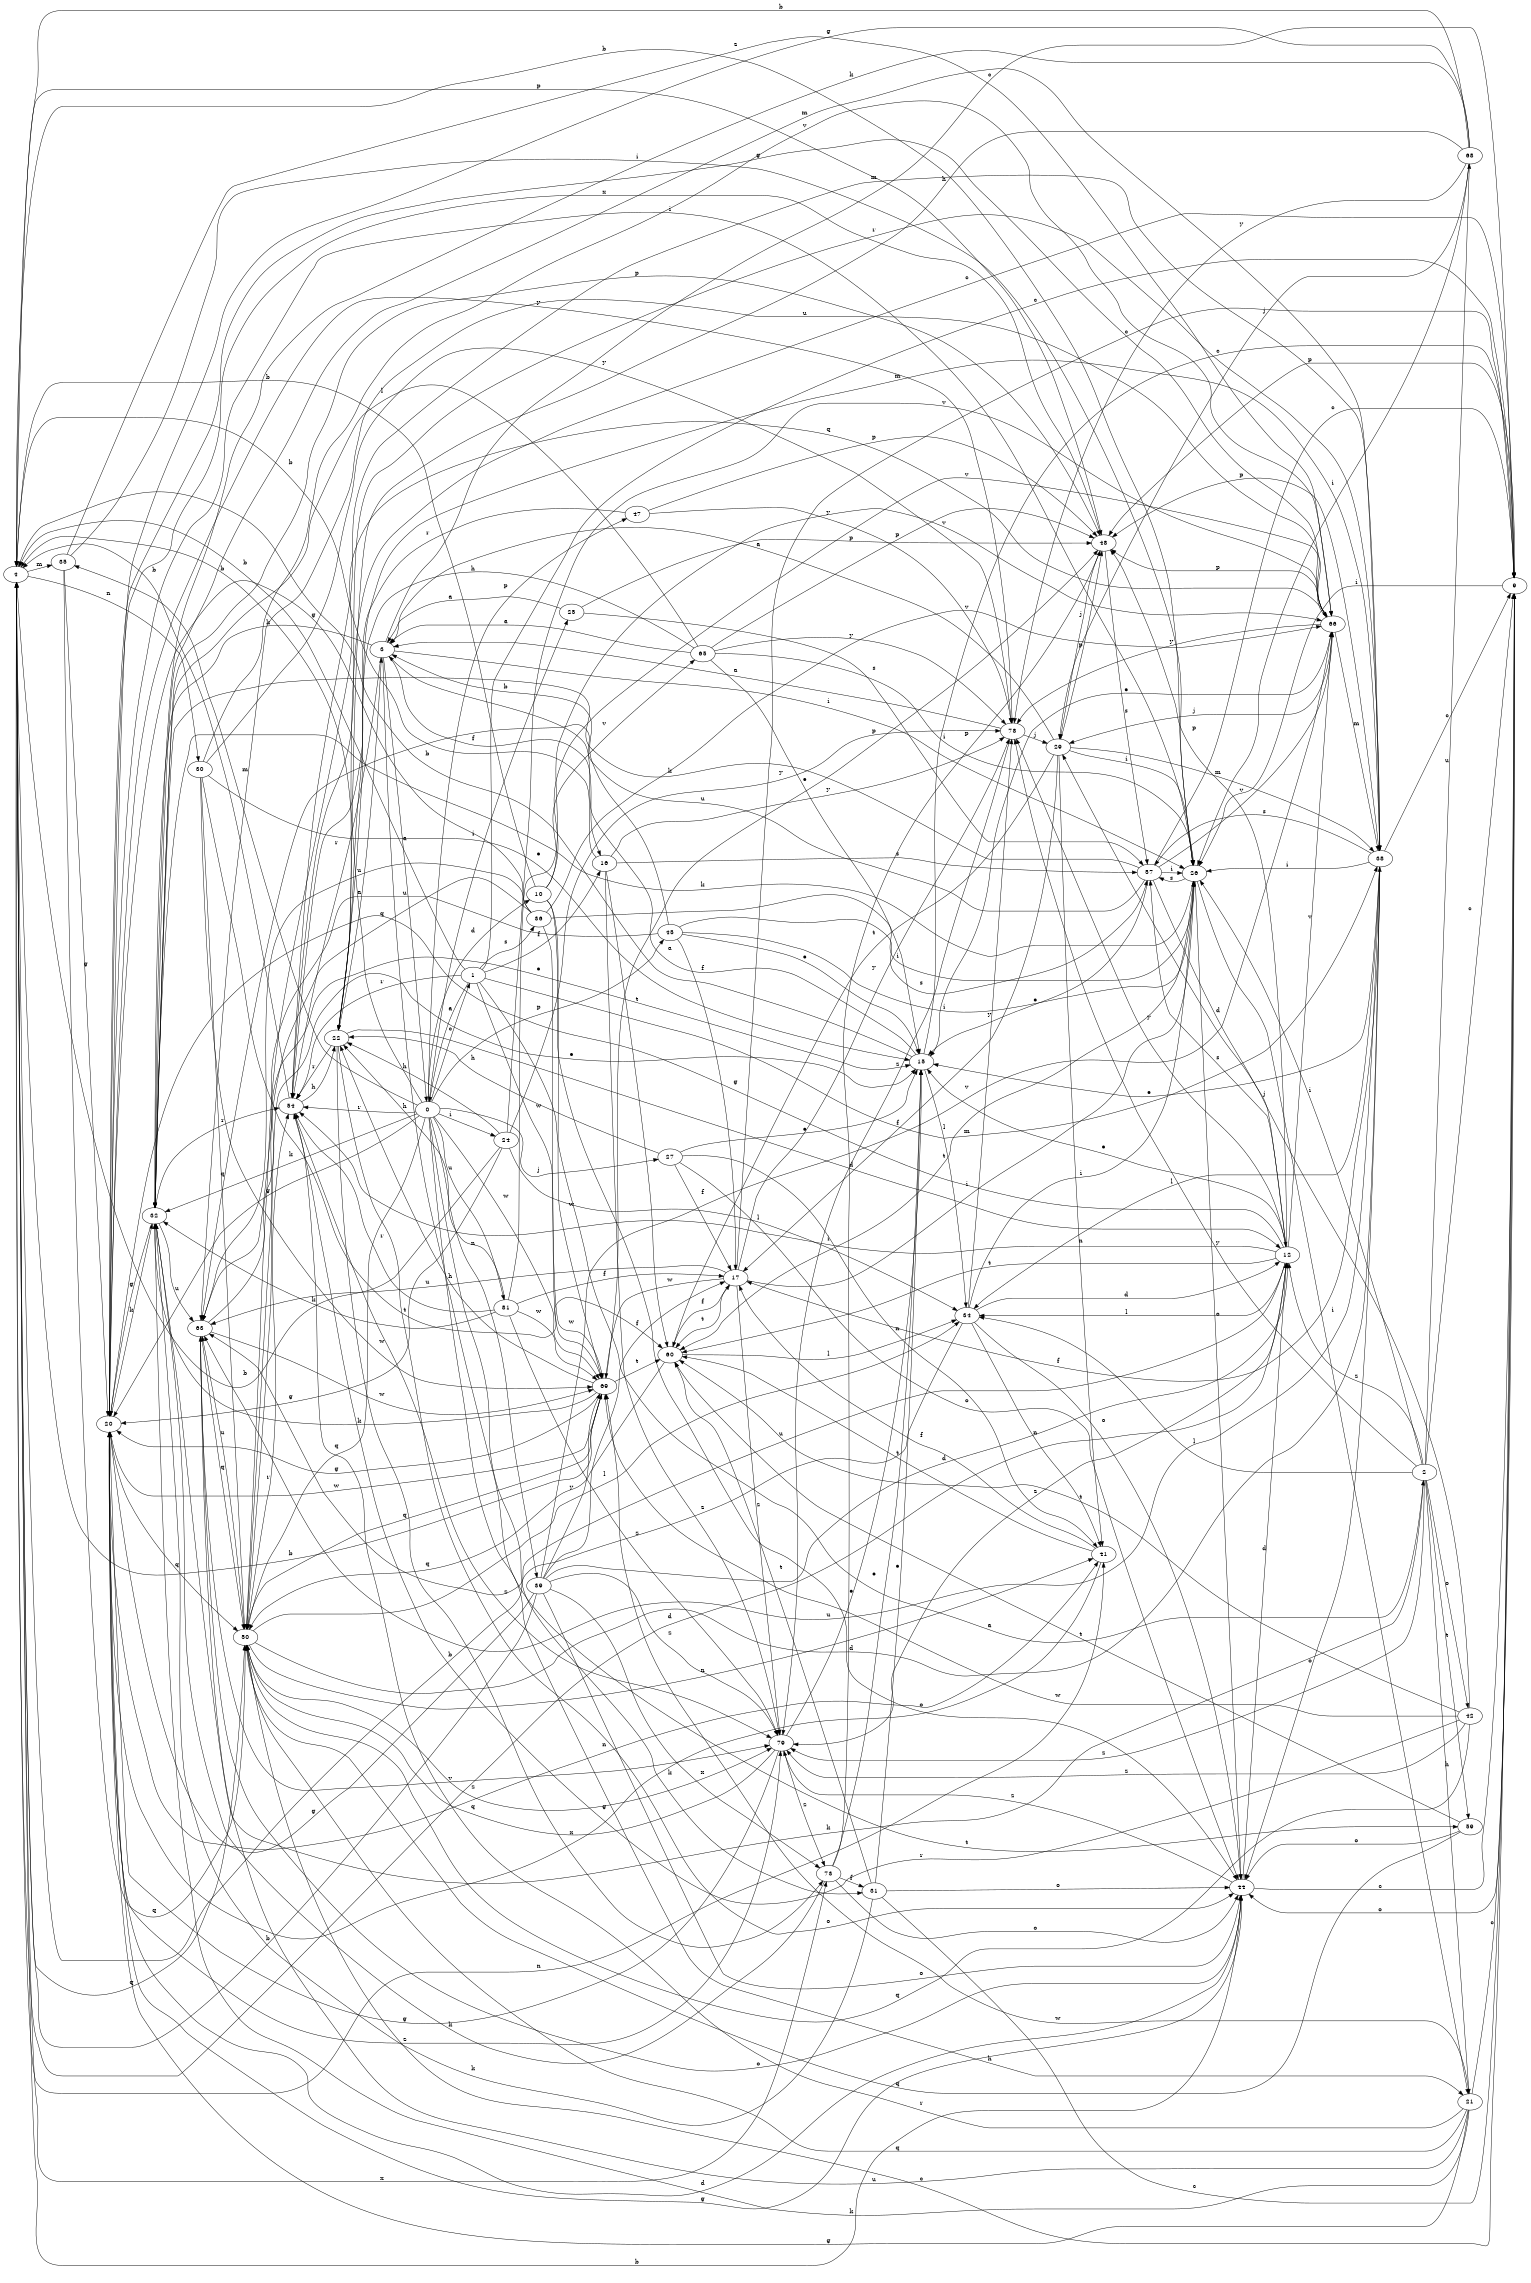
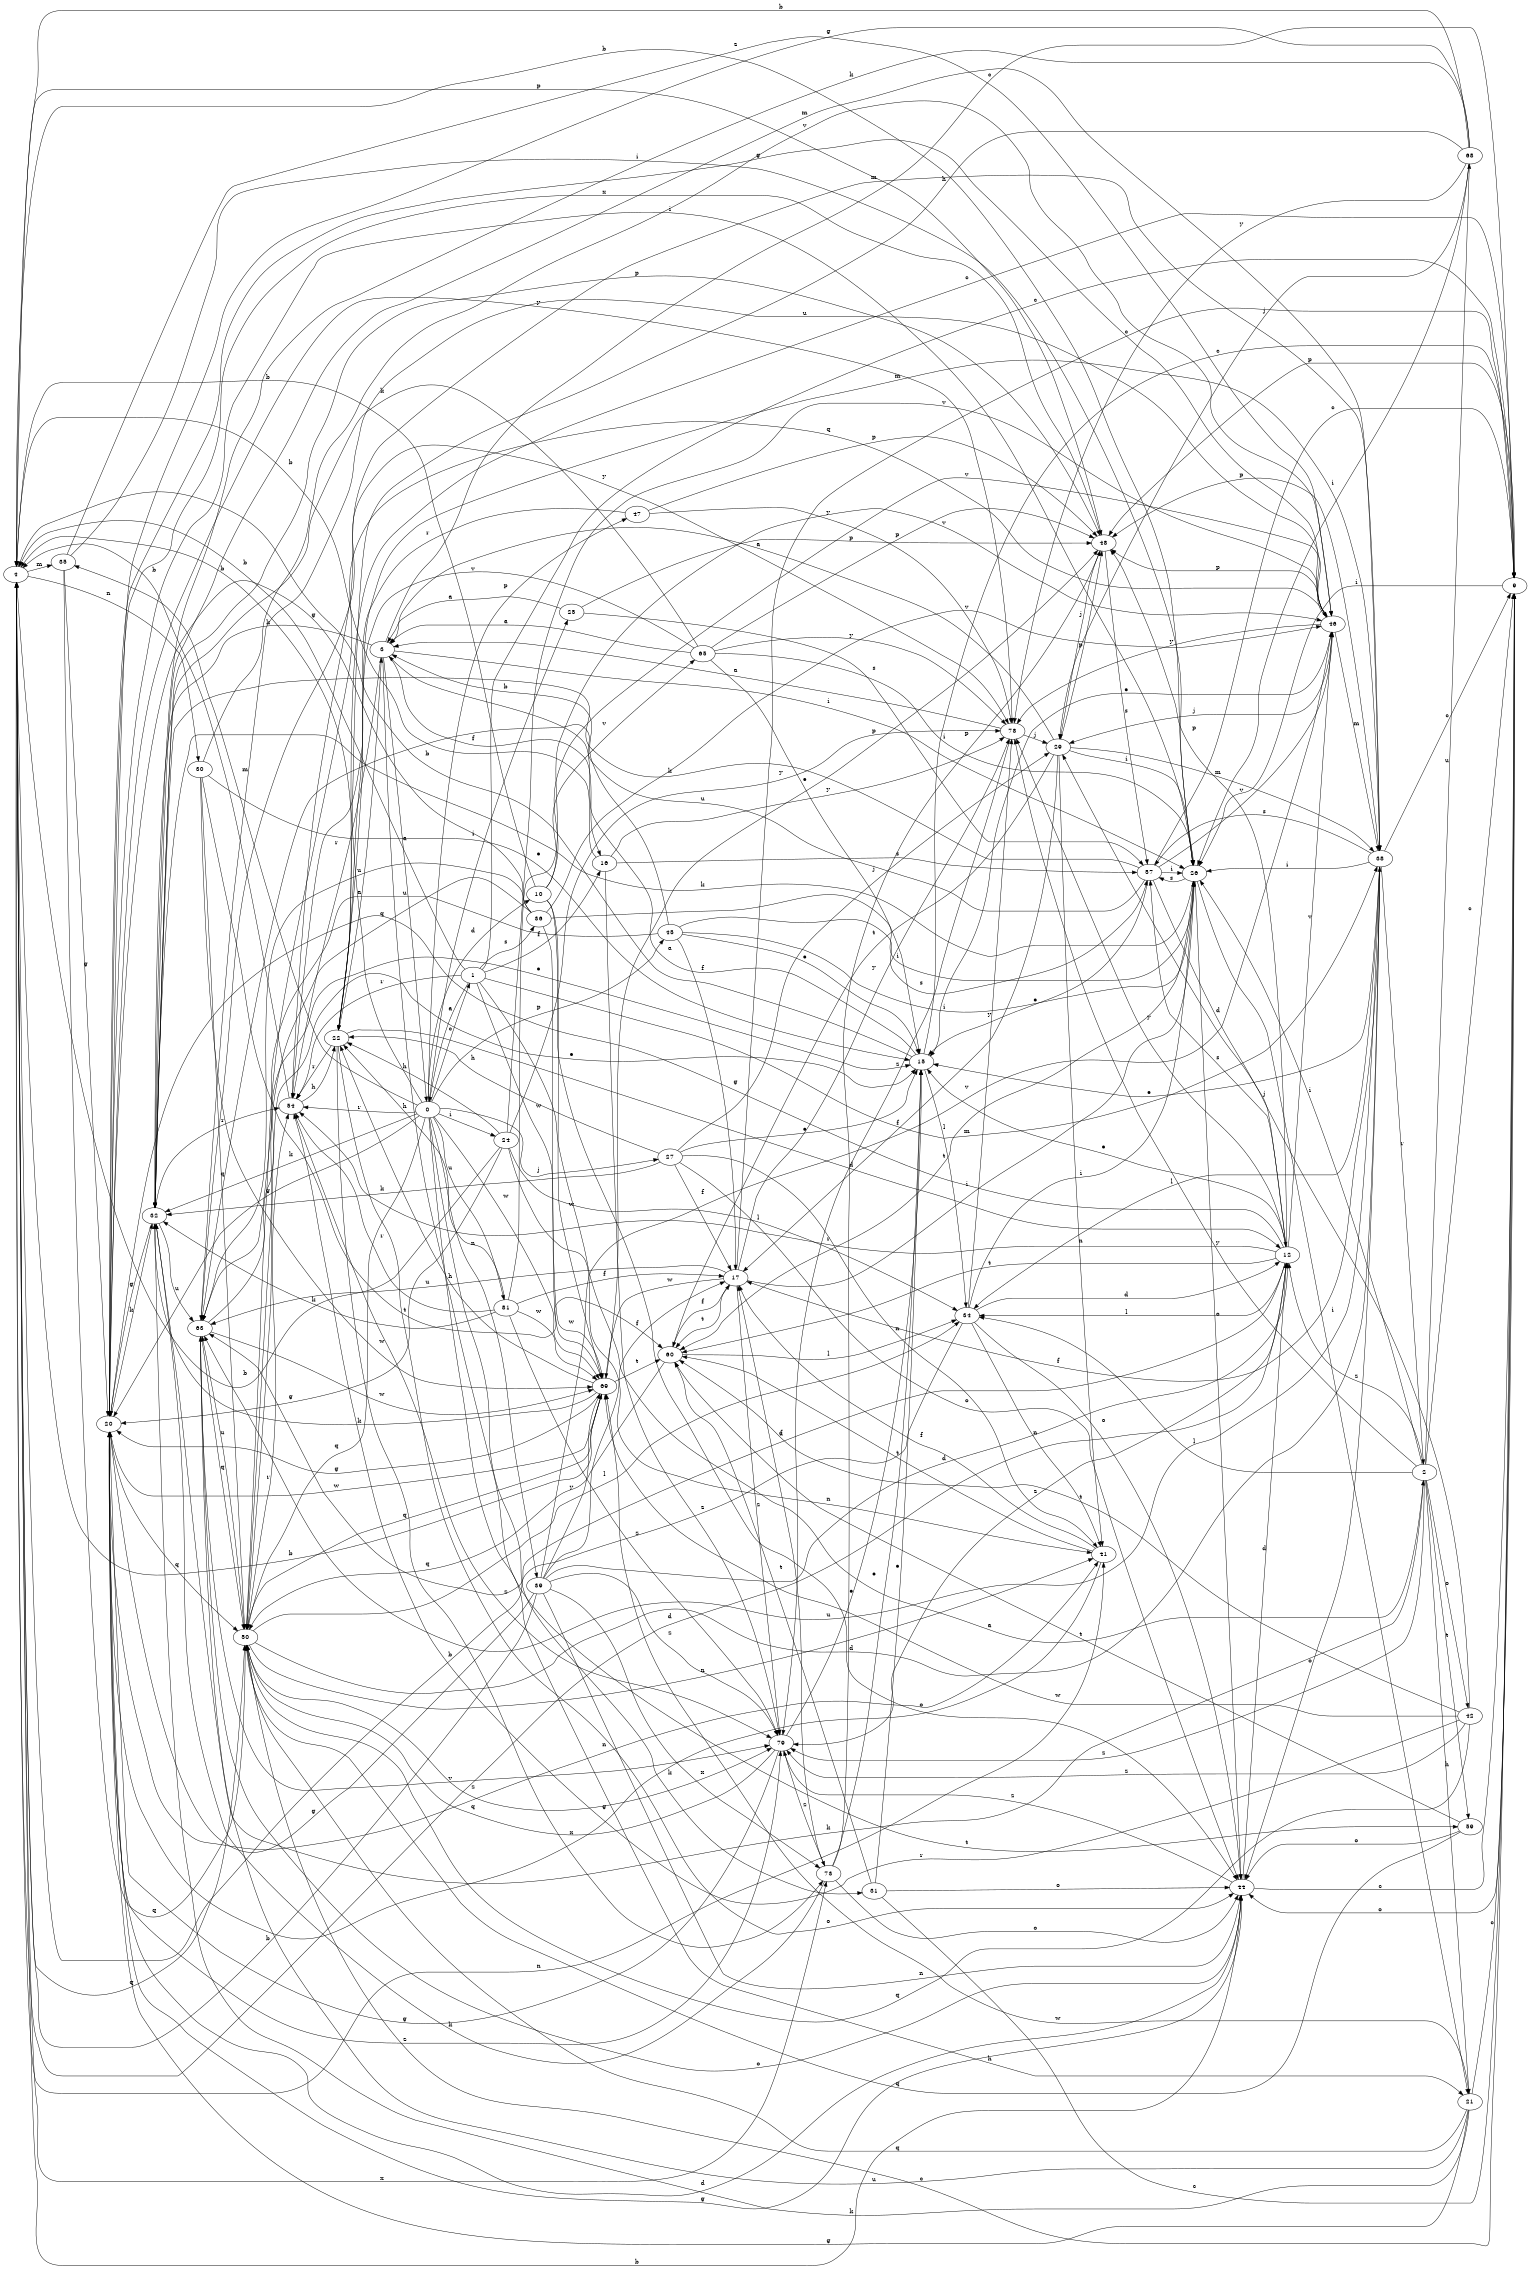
(760, 271) -> (1402, 1163)
(573, 361) -> (343, 627)
(382, 391) -> (382, 391)
(473, 569) -> (473, 569)
(1333, 624) -> (1333, 624)
none -> (825, 926)
(640, 1107) -> none
(829, 1239) -> (829, 1239)
none -> (705, 1484)
(849, 1882) -> (799, 1606)
(604, 1930) -> none
(284, 1960) -> (416, 1190)
(922, 1973) -> (922, 1973)
